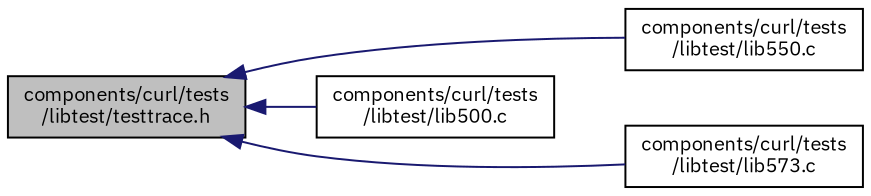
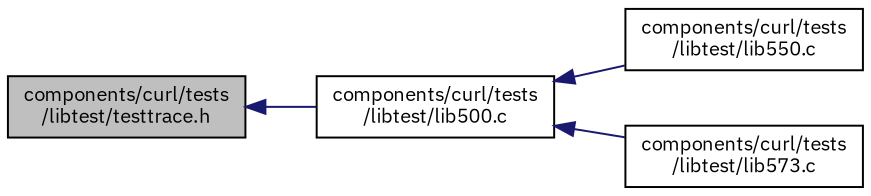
(434, 45) -> (600, 71)
(433, 166) -> (600, 133)
